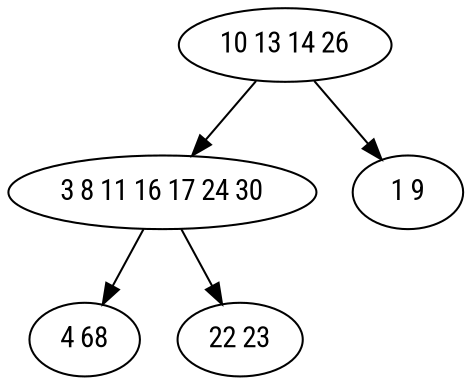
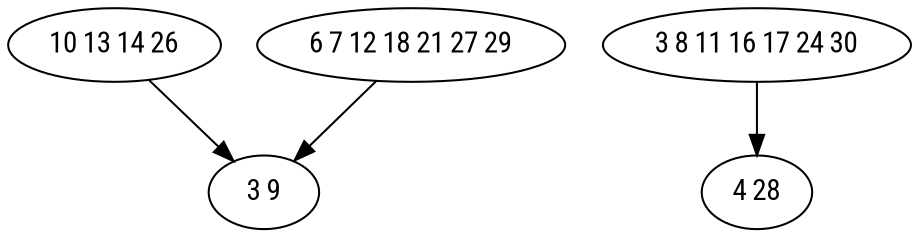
none -> (411, 45)
(231, 110) -> none
(408, 192) -> (264, 192)
(85, 340) -> (757, 192)
(240, 340) -> none
